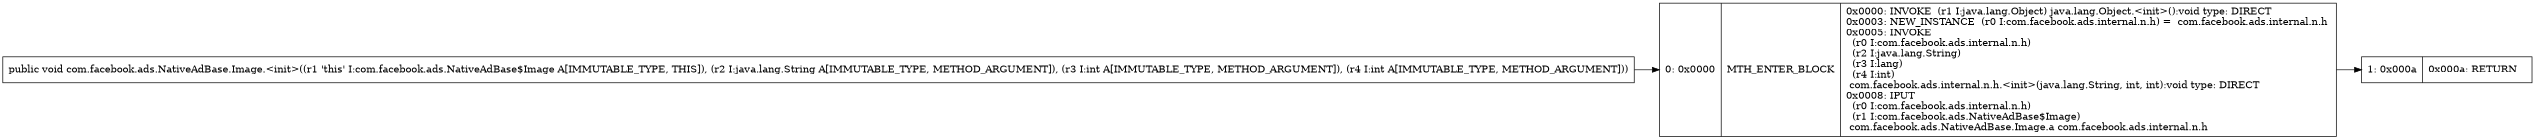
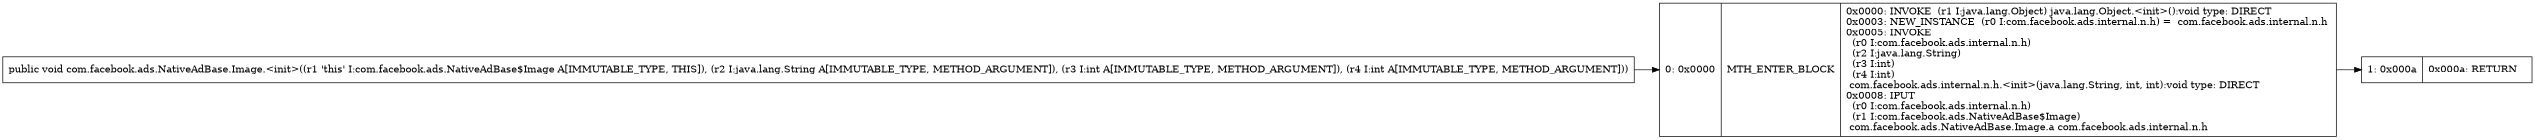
(1874, 64) -> (1871, 64)
